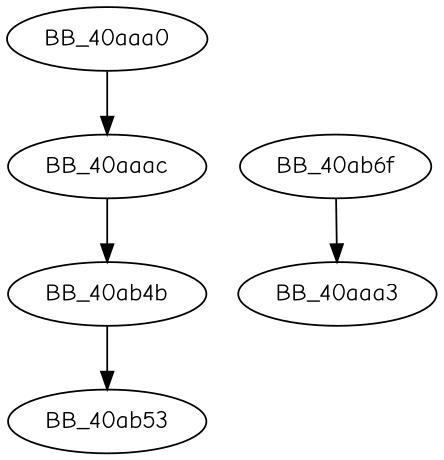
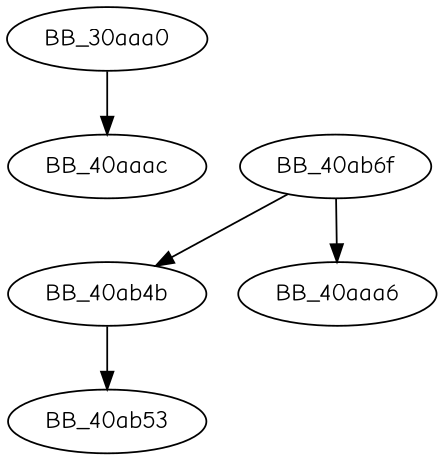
(107, 39) -> (107, 39)
(107, 222) -> (230, 226)
(337, 294) -> (337, 294)
